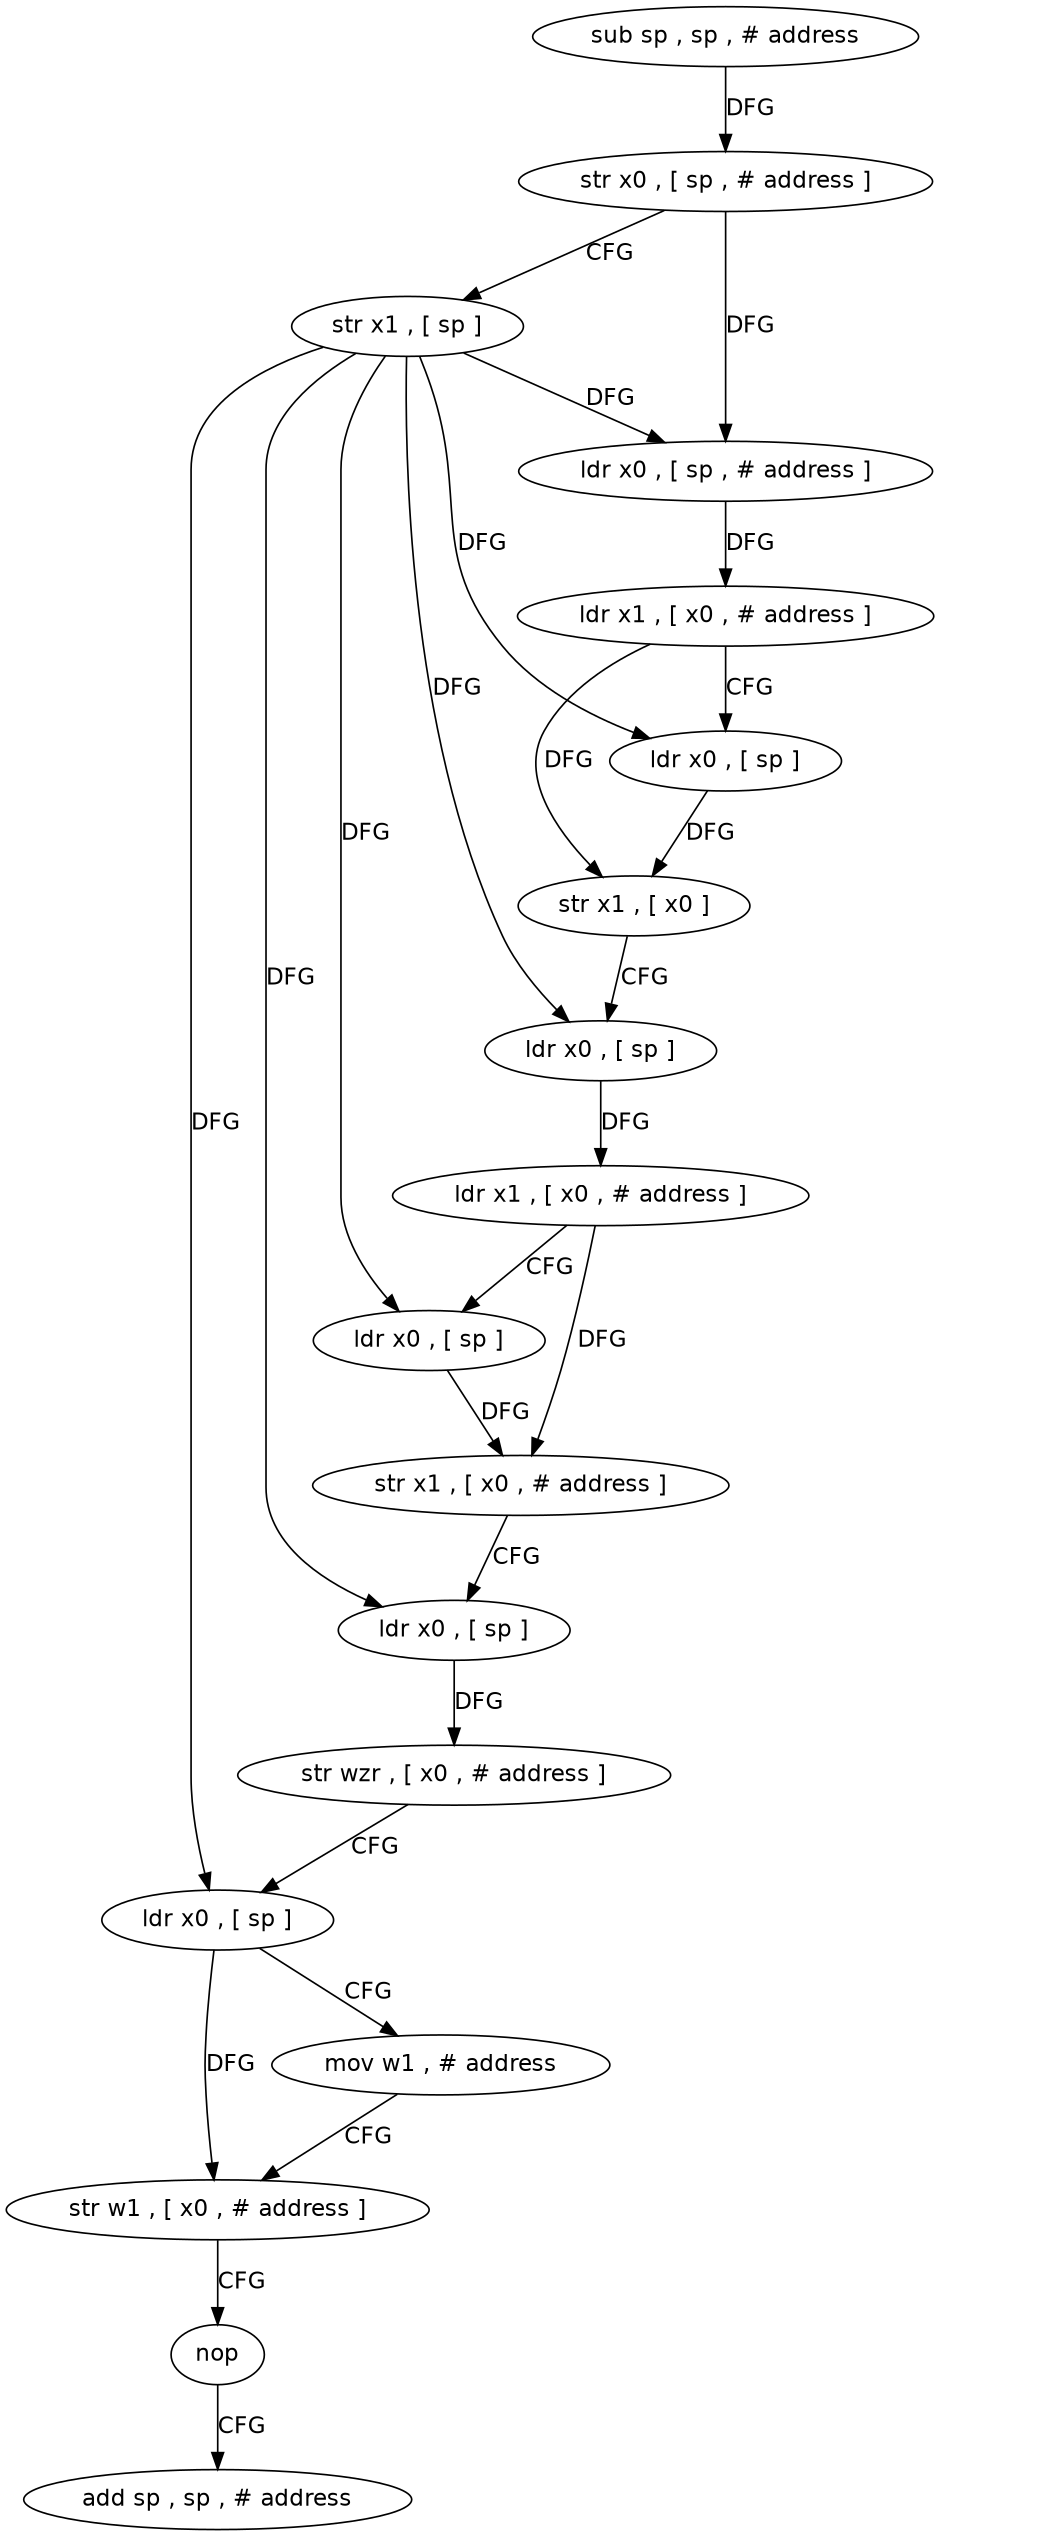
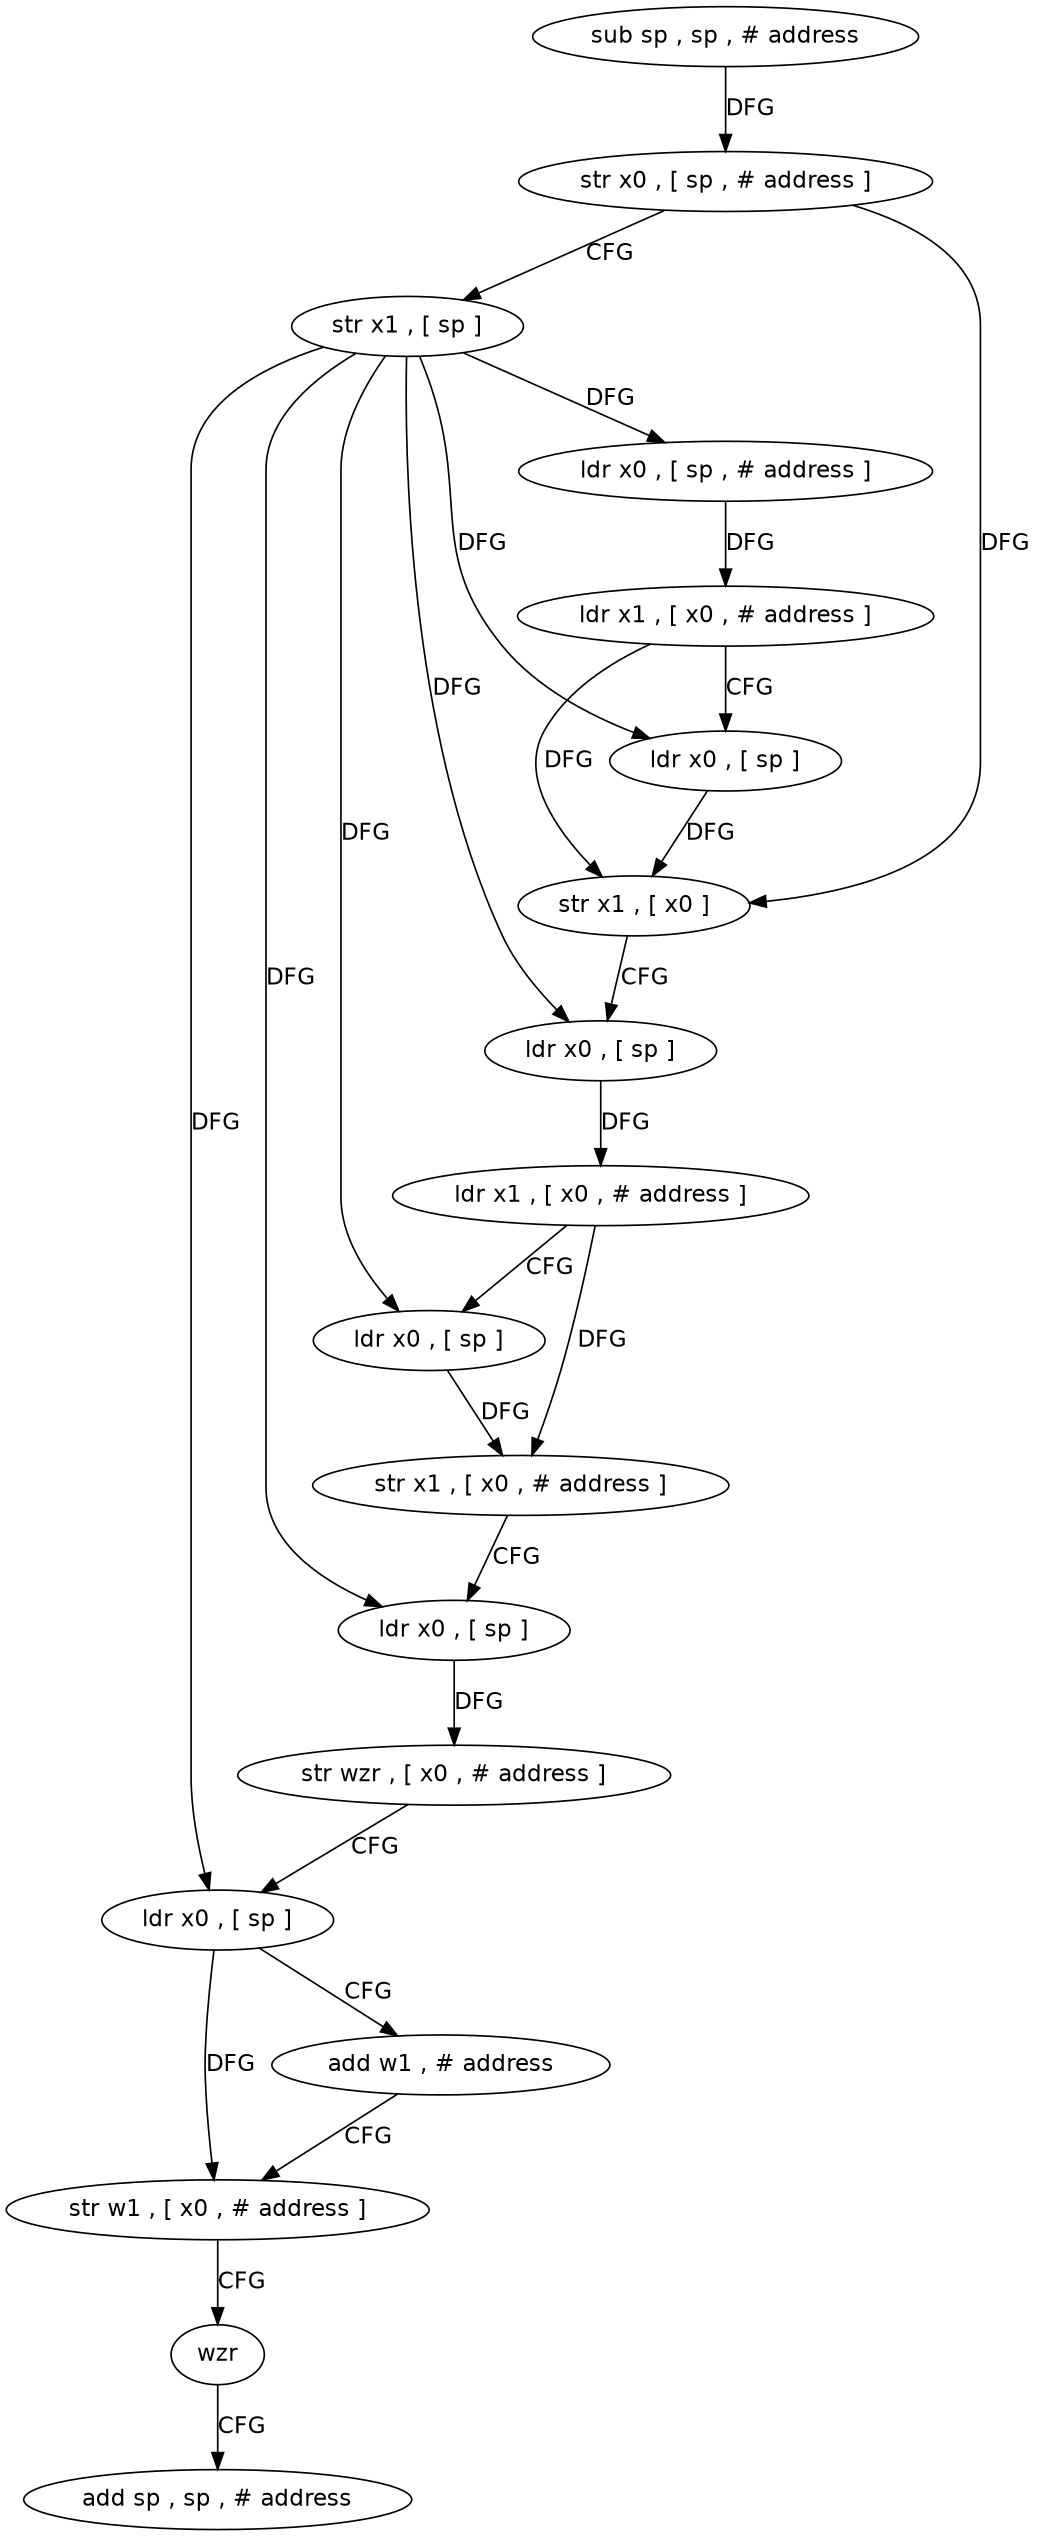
(726, 318) -> (980, 590)
(441, 2065) -> (441, 2065)
(218, 2355) -> (218, 2355)
